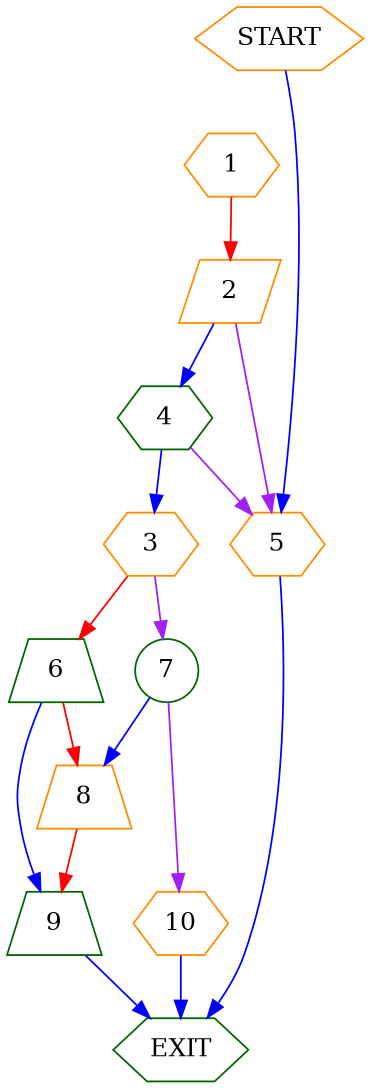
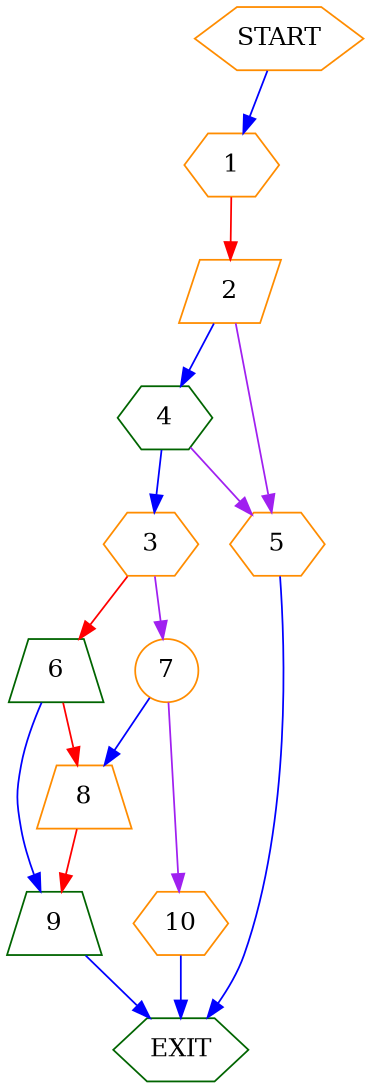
(298, 282) -> (259, 94)
(167, 671) -> (167, 671)
